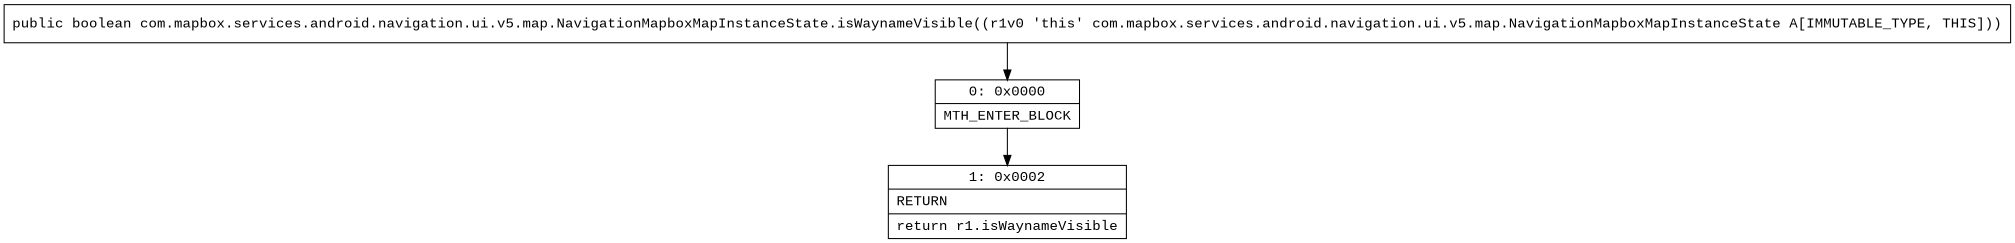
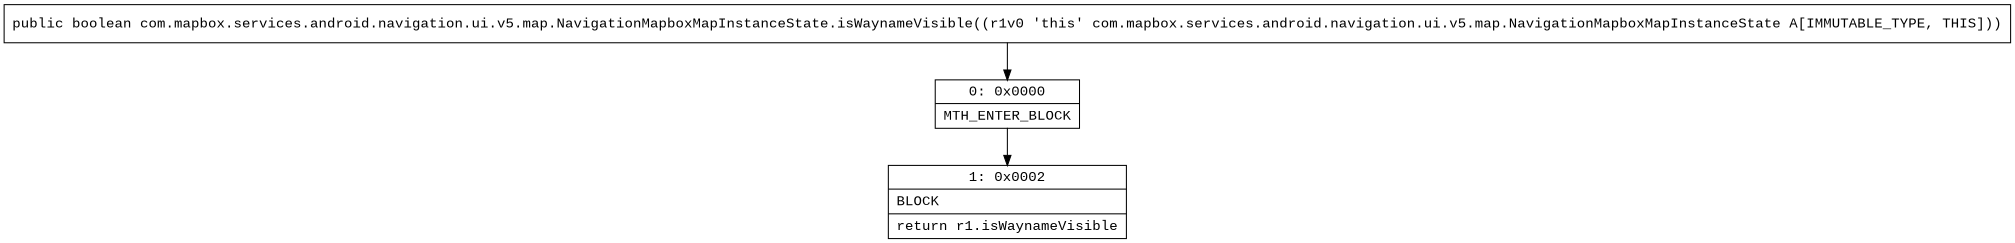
(922, 201) -> (918, 201)
